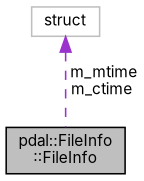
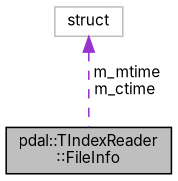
(66, 151) -> (89, 151)
